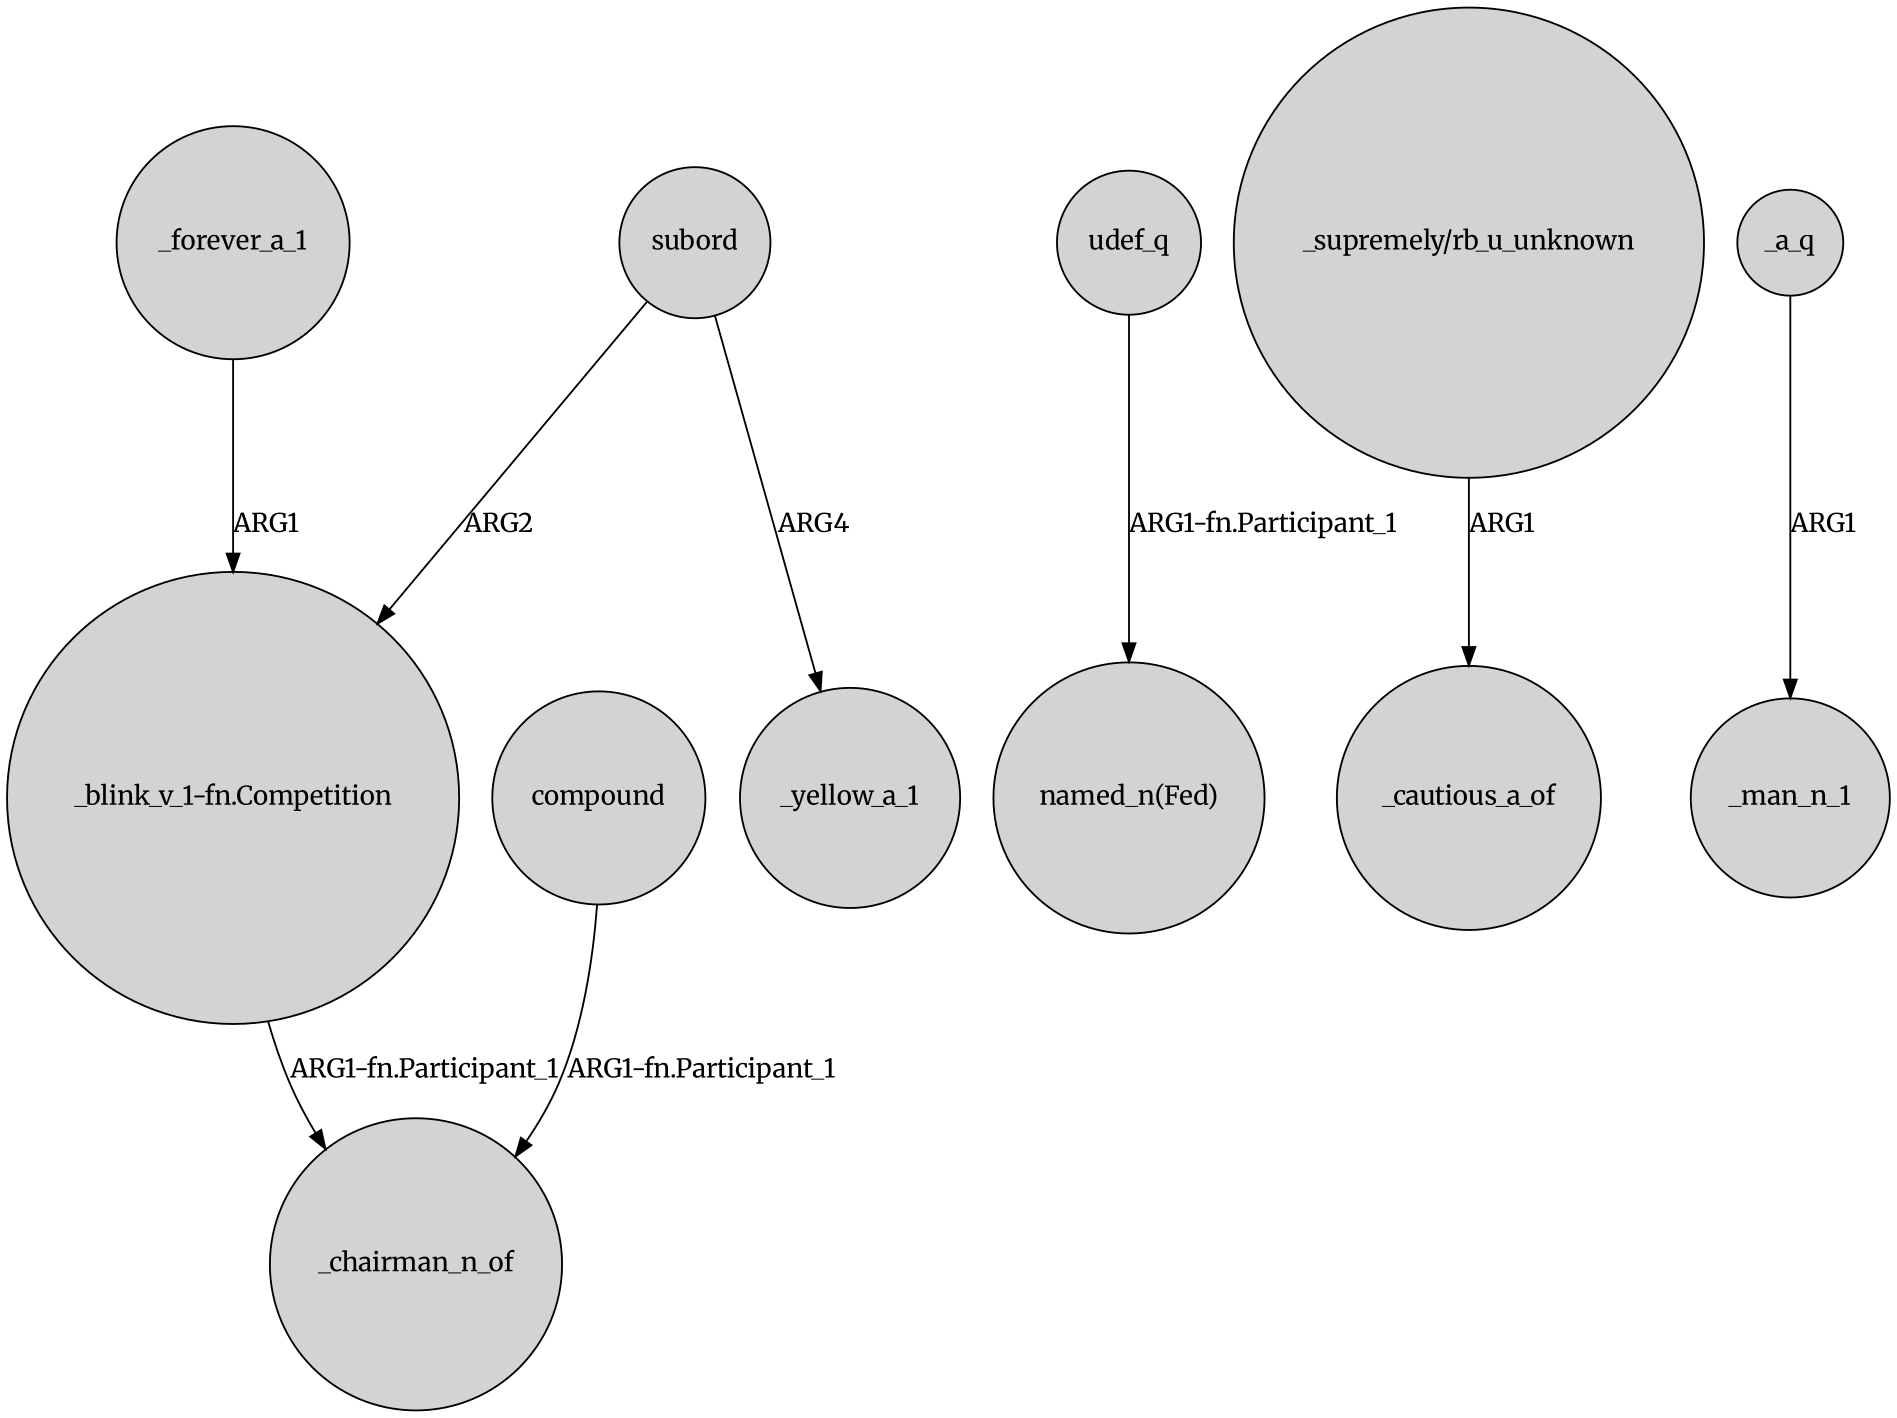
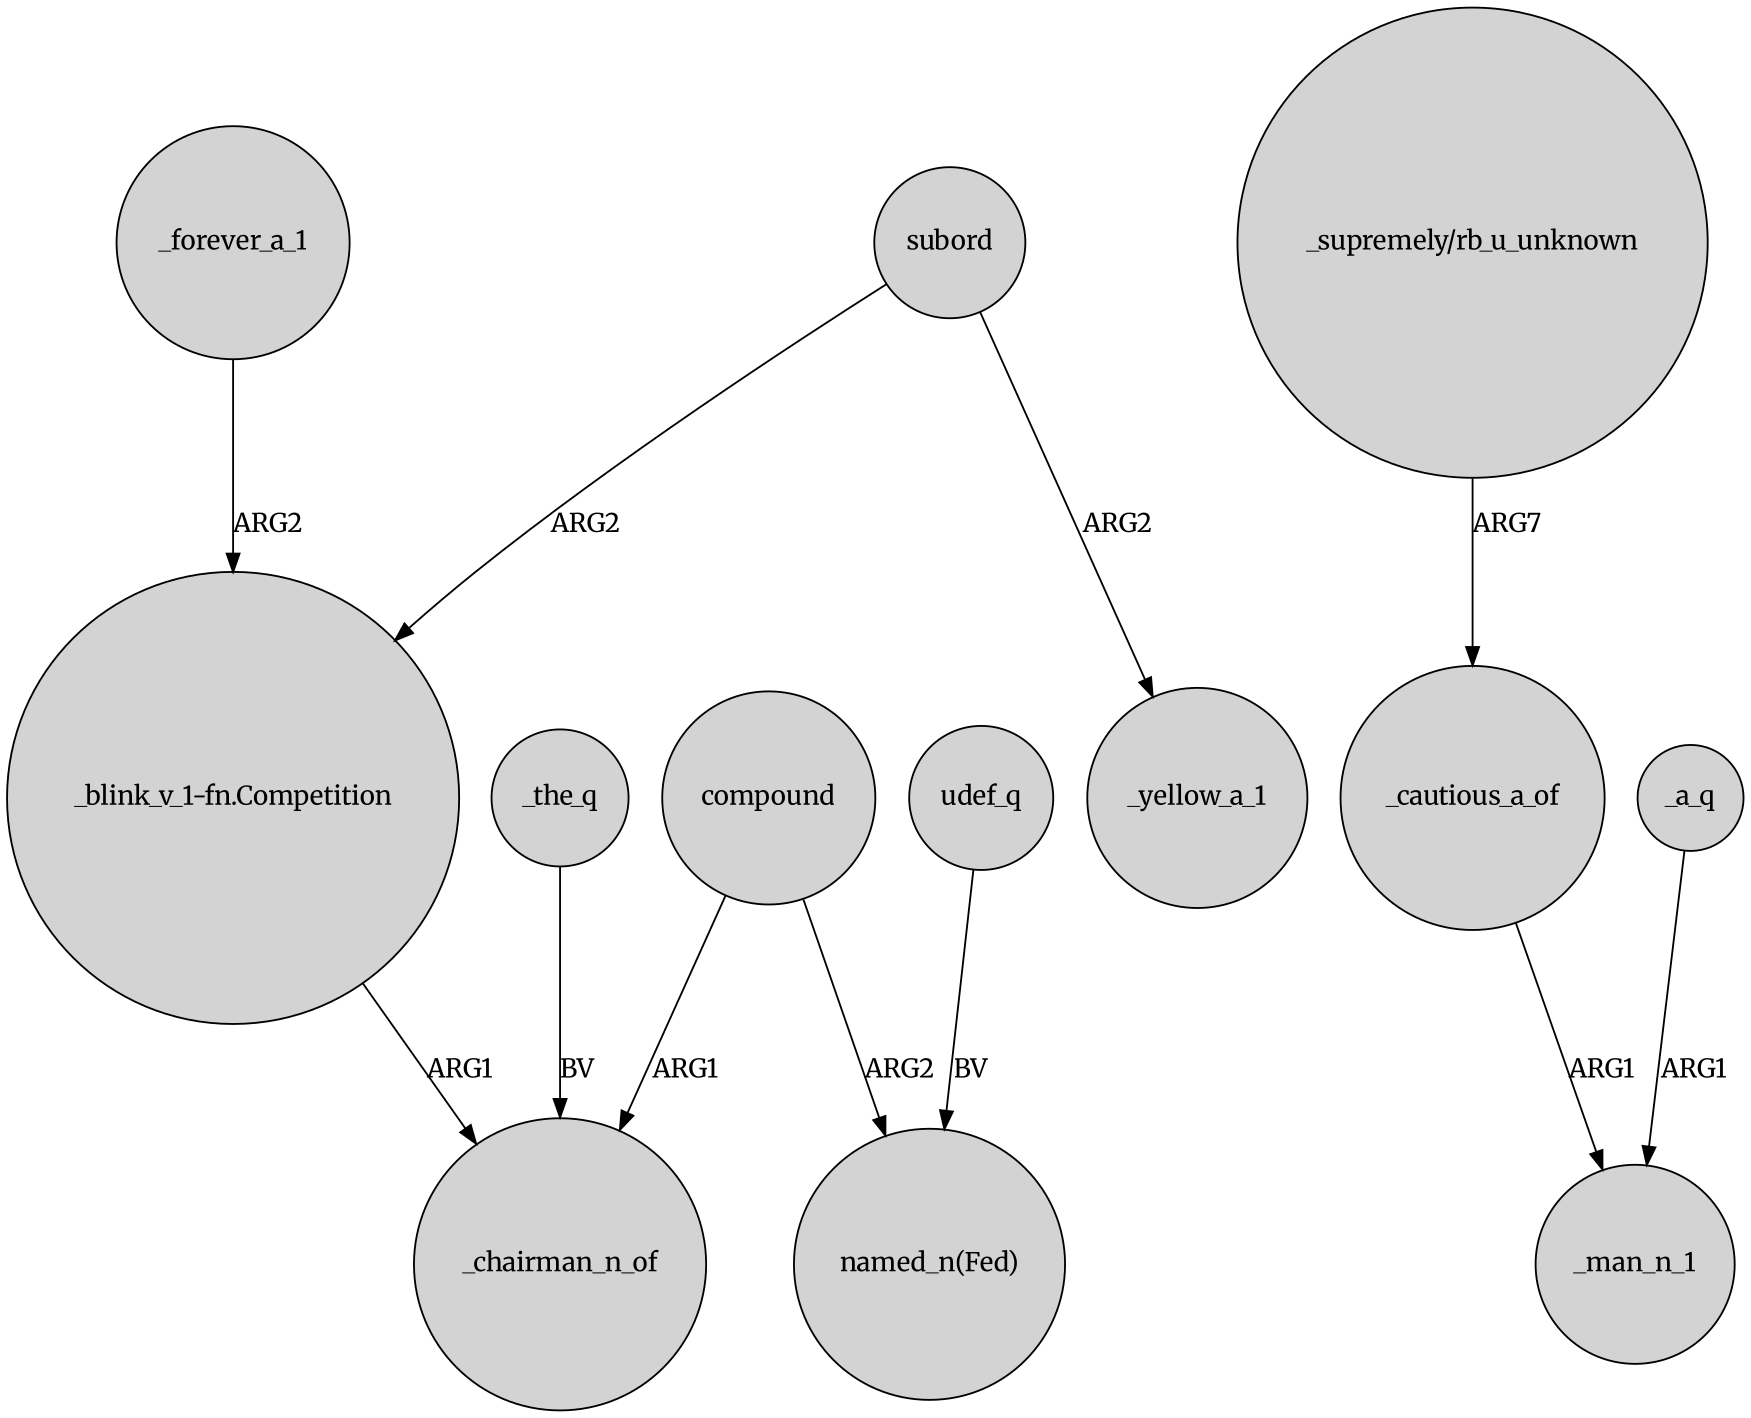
(266, 525) -> (268, 525)
(814, 525) -> (1118, 525)
(1263, 525) -> (971, 1071)
(1502, 525) -> (1508, 525)
none -> (560, 798)
none -> (841, 1009)
none -> (1556, 1037)
(424, 1071) -> (460, 1071)
(701, 1071) -> (686, 1071)
